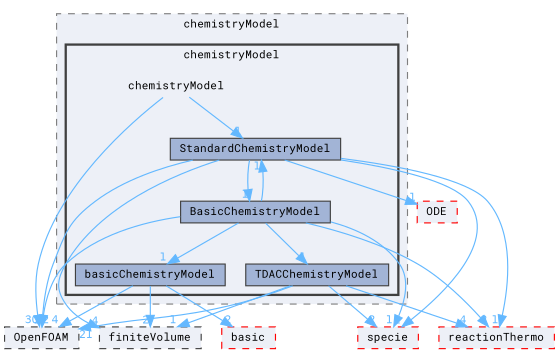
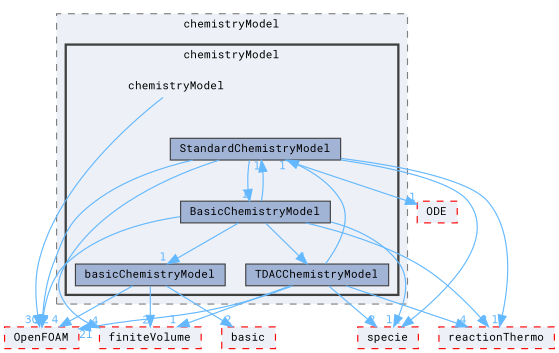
(211, 114) -> (343, 206)
(42, 338) -> (42, 338)
(150, 338) -> (150, 338)
